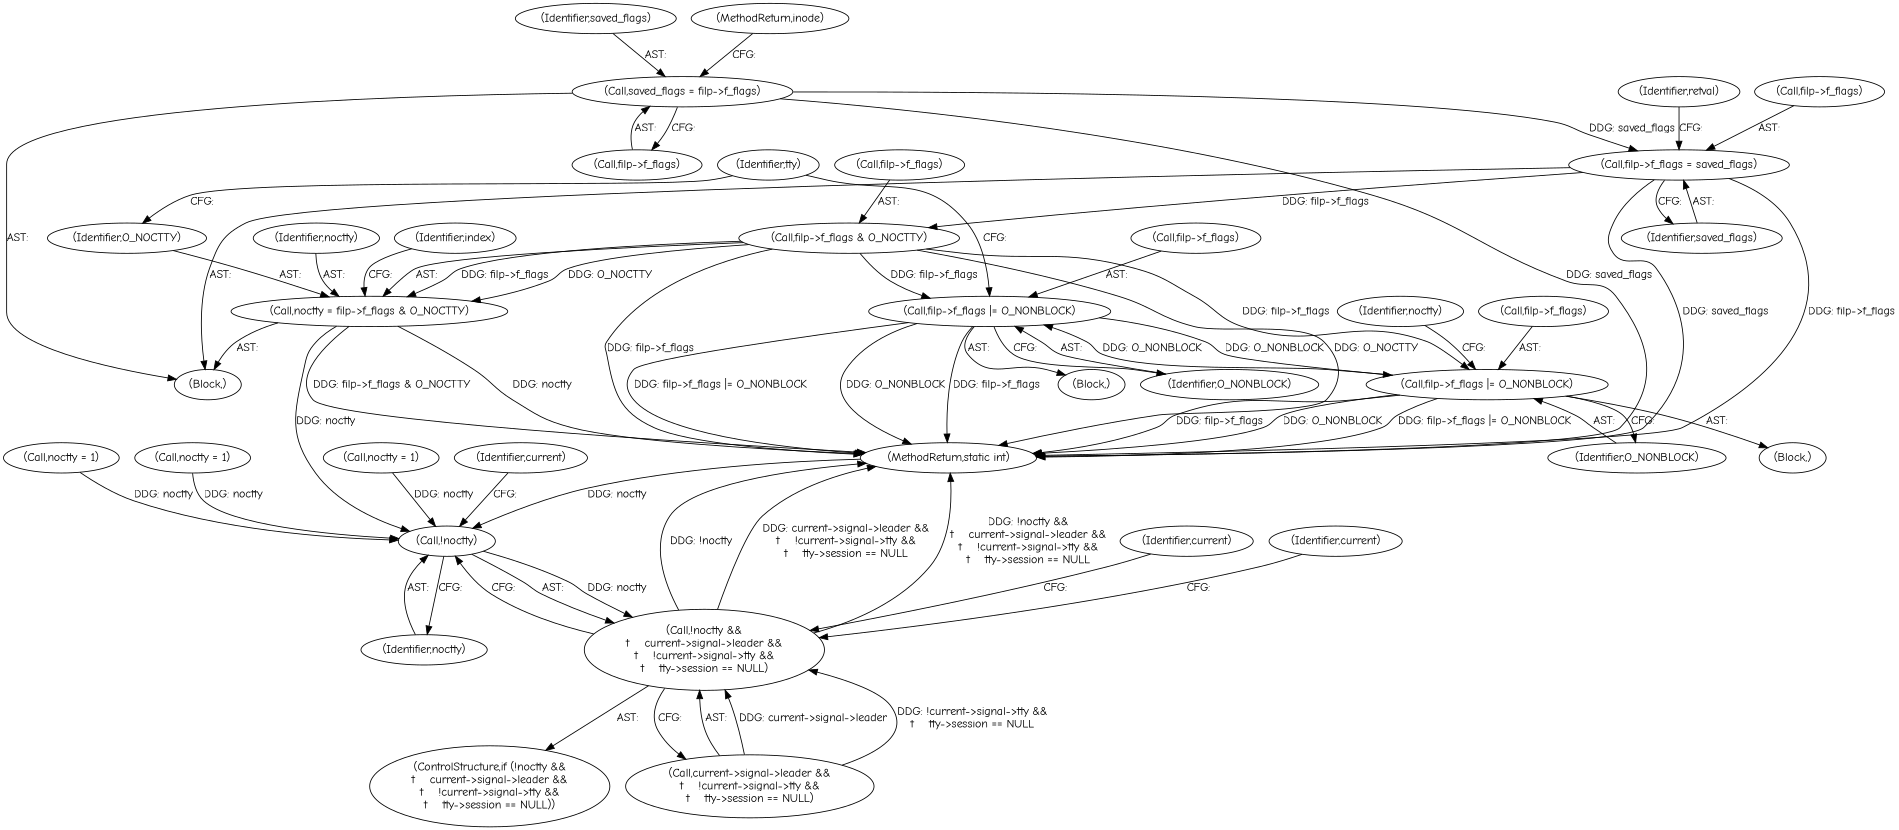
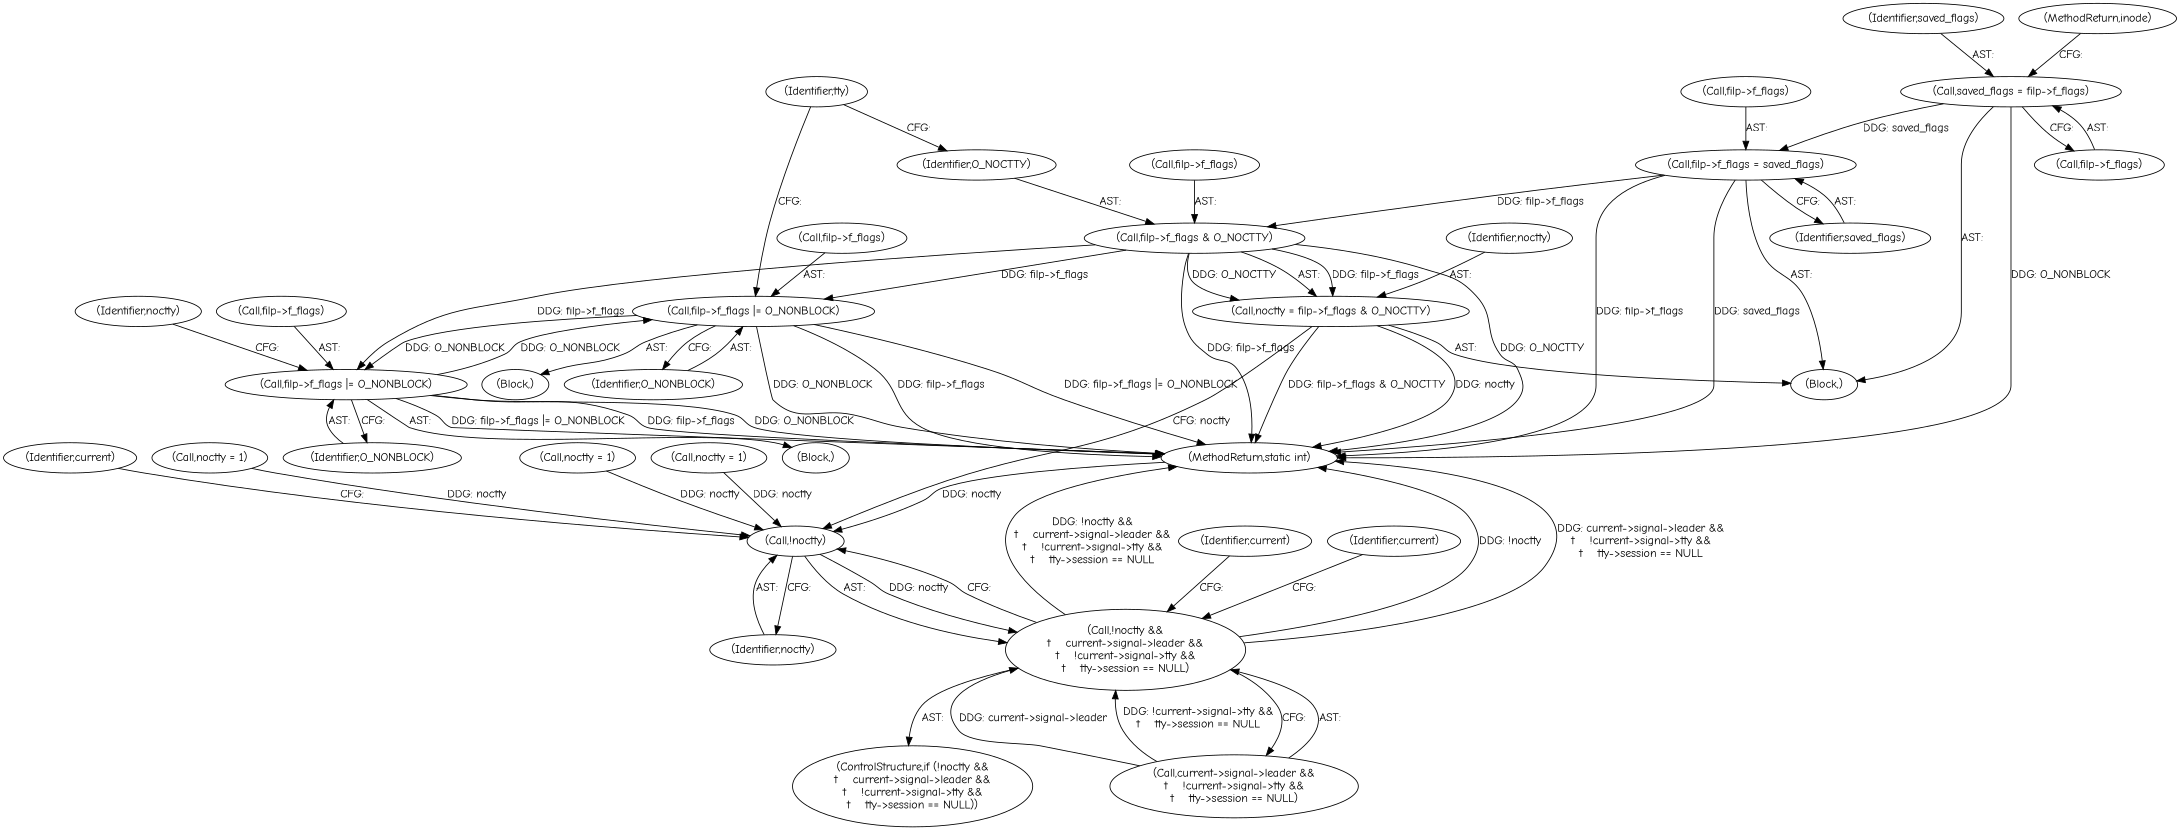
(1679, 92) -> none
(455, 238) -> none
(247, 271) -> (1080, 200)
(1610, 275) -> (2061, 275)
(326, 421) -> (1201, 421)
